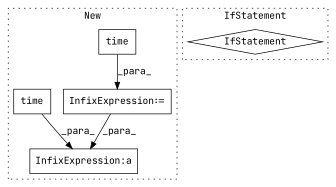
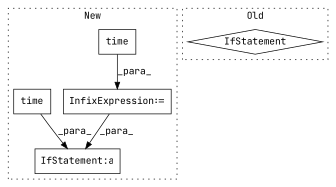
(255, 16) -> (255, 16)
(84, 161) -> (78, 161)
